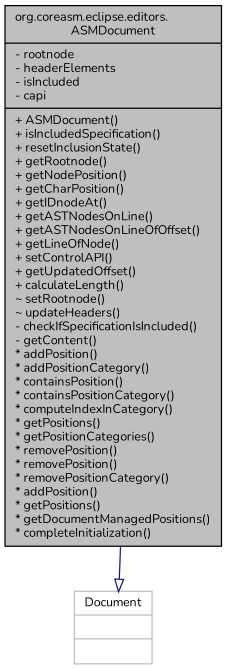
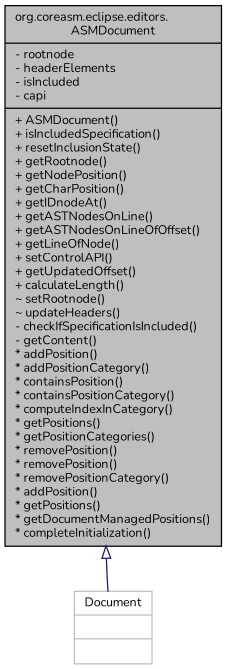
(120, 562) -> (107, 575)
